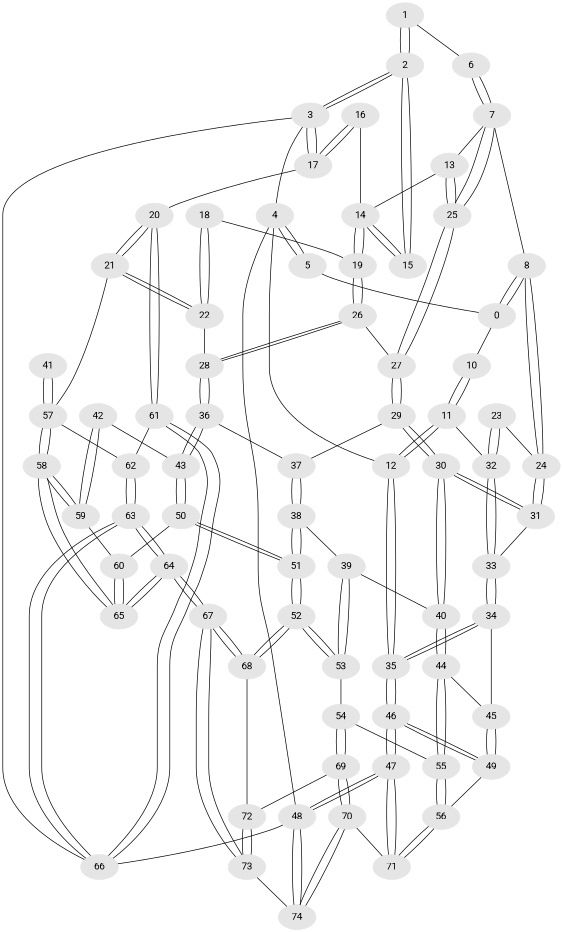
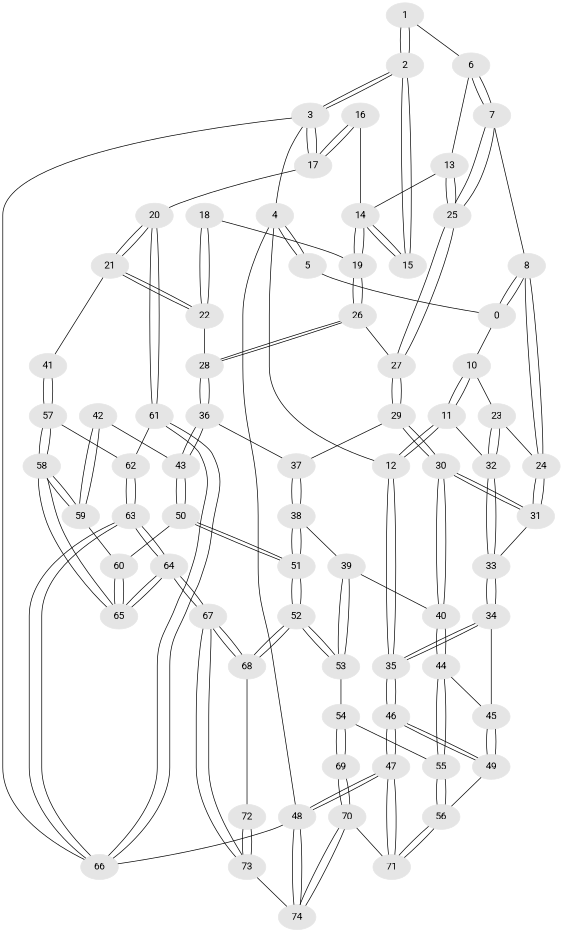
(471, 141) -> (460, 115)
(88, 344) -> (79, 316)
none -> (484, 391)
(299, 789) -> none
